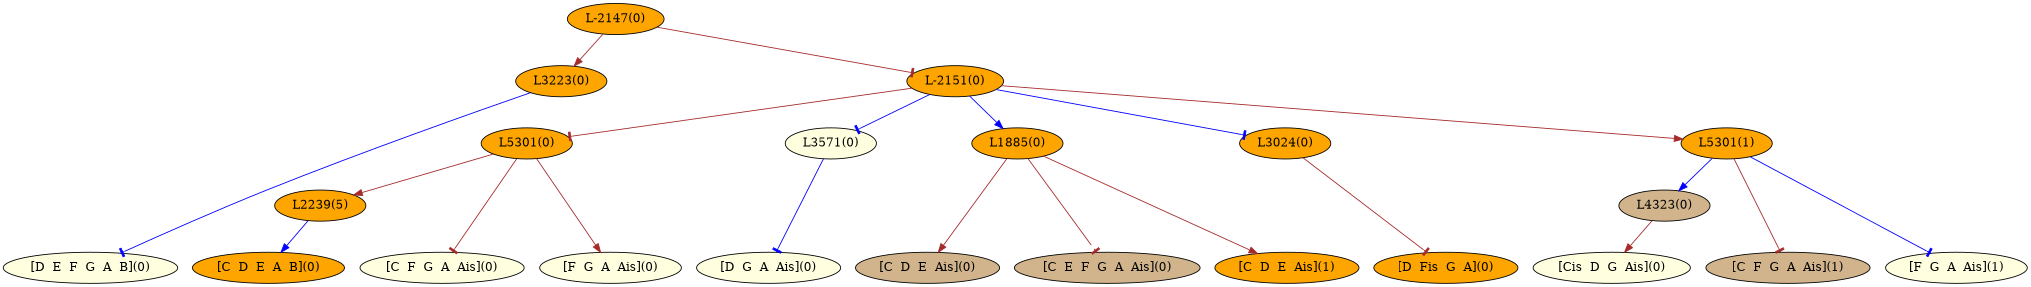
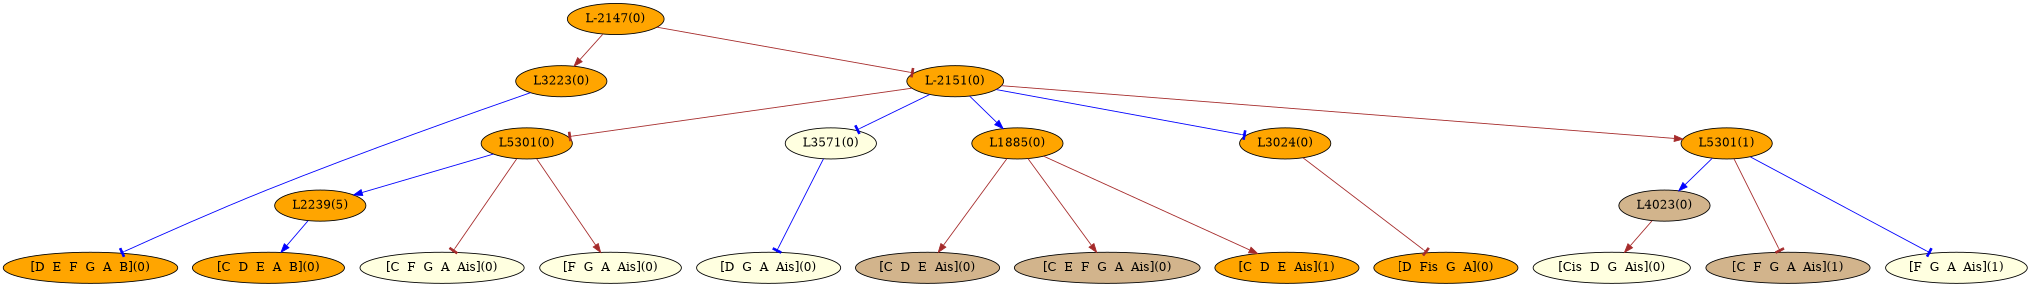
(428, 173) -> (428, 173)
(1060, 202) -> (1060, 202)
(1664, 206) -> (1664, 206)
(90, 268) -> (90, 268)
